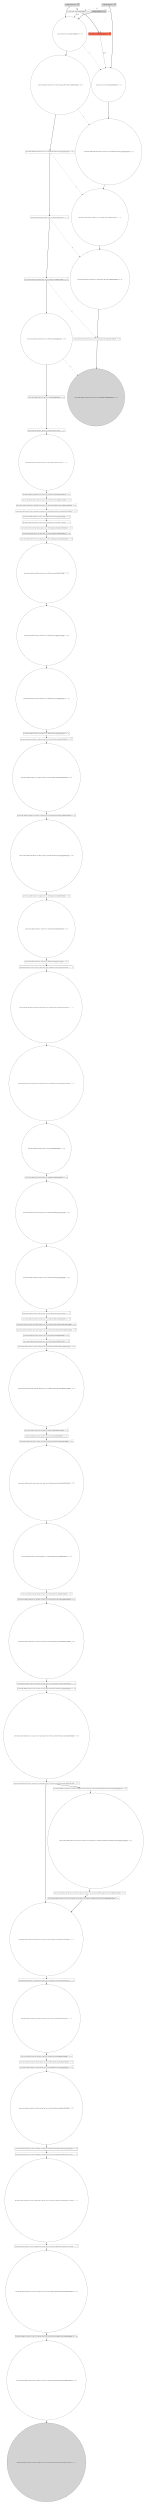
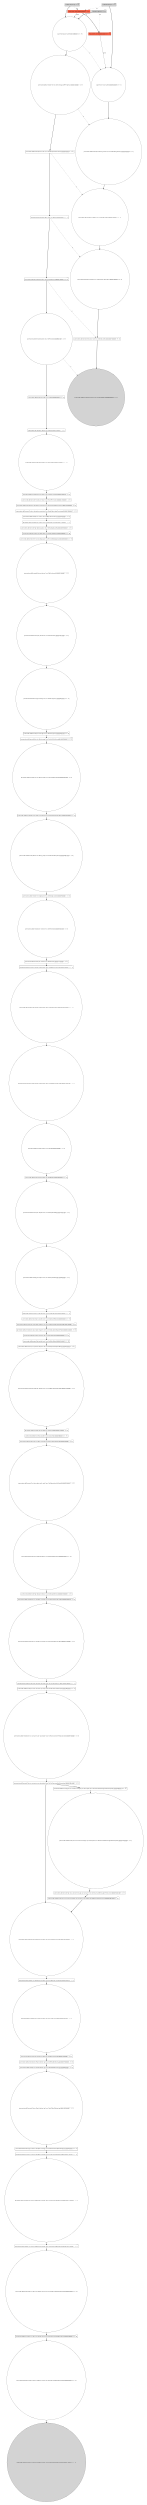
(79, 11) -> (79, 11)
(105, 19) -> (99, 22)
